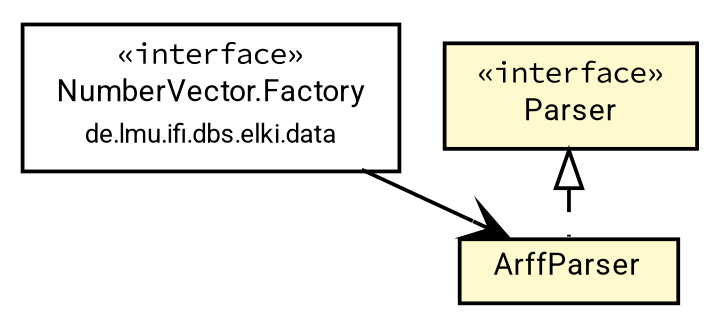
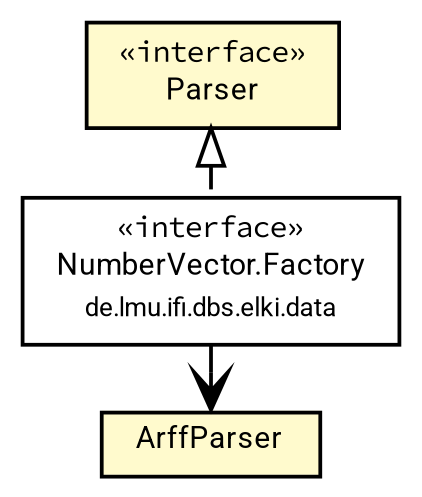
(569, 213) -> (211, 181)
